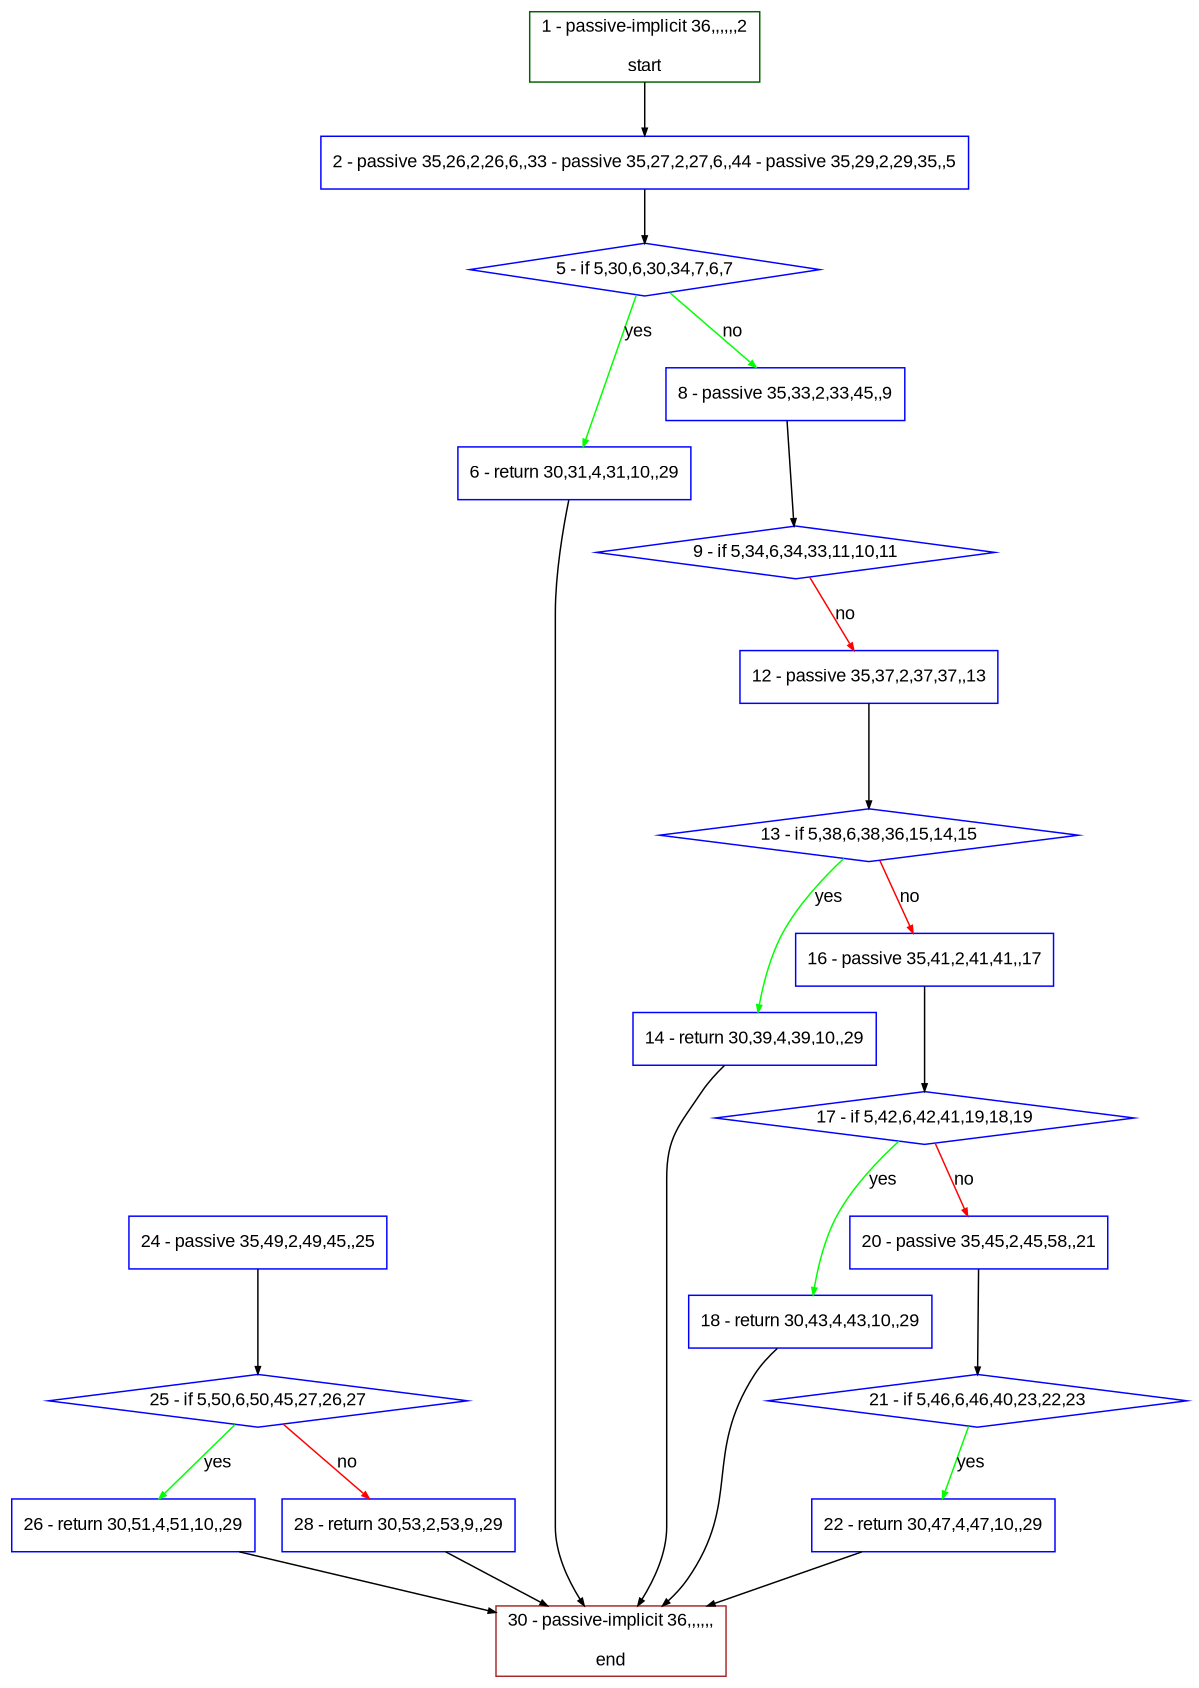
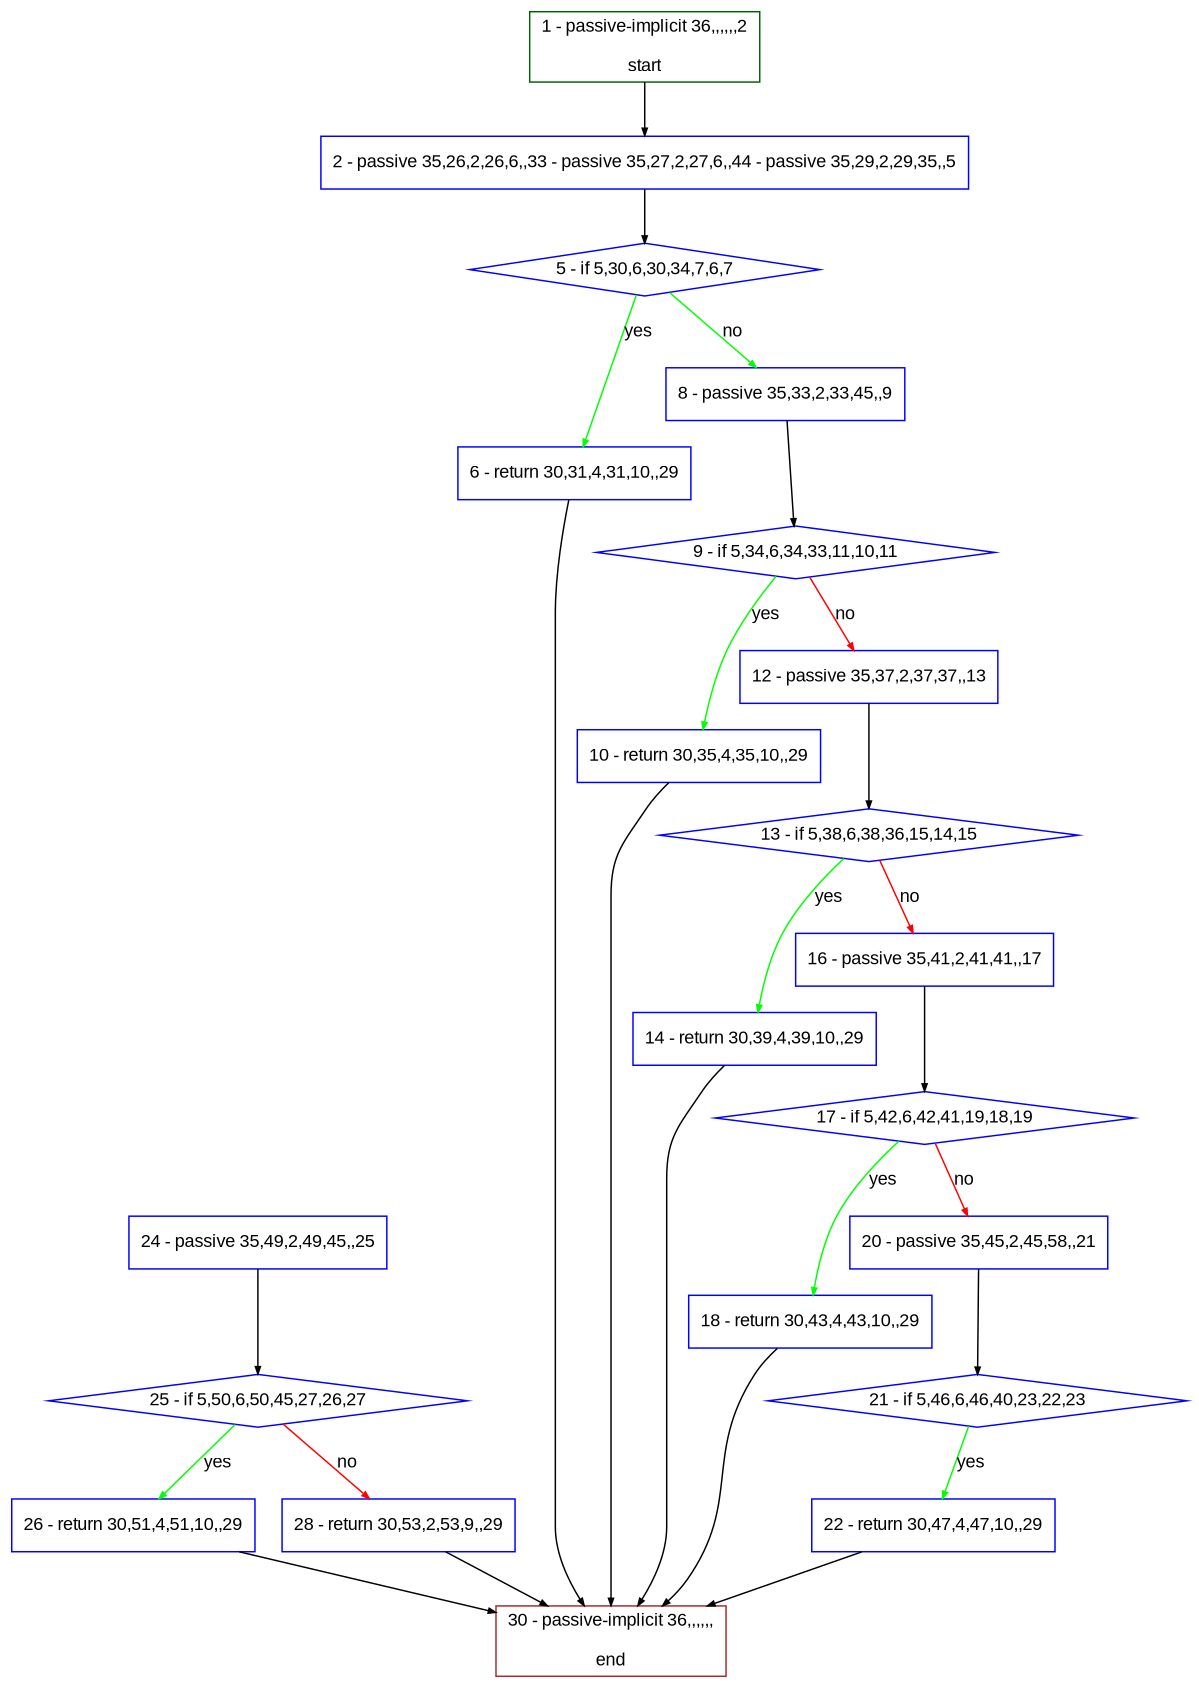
none -> (699, 756)
